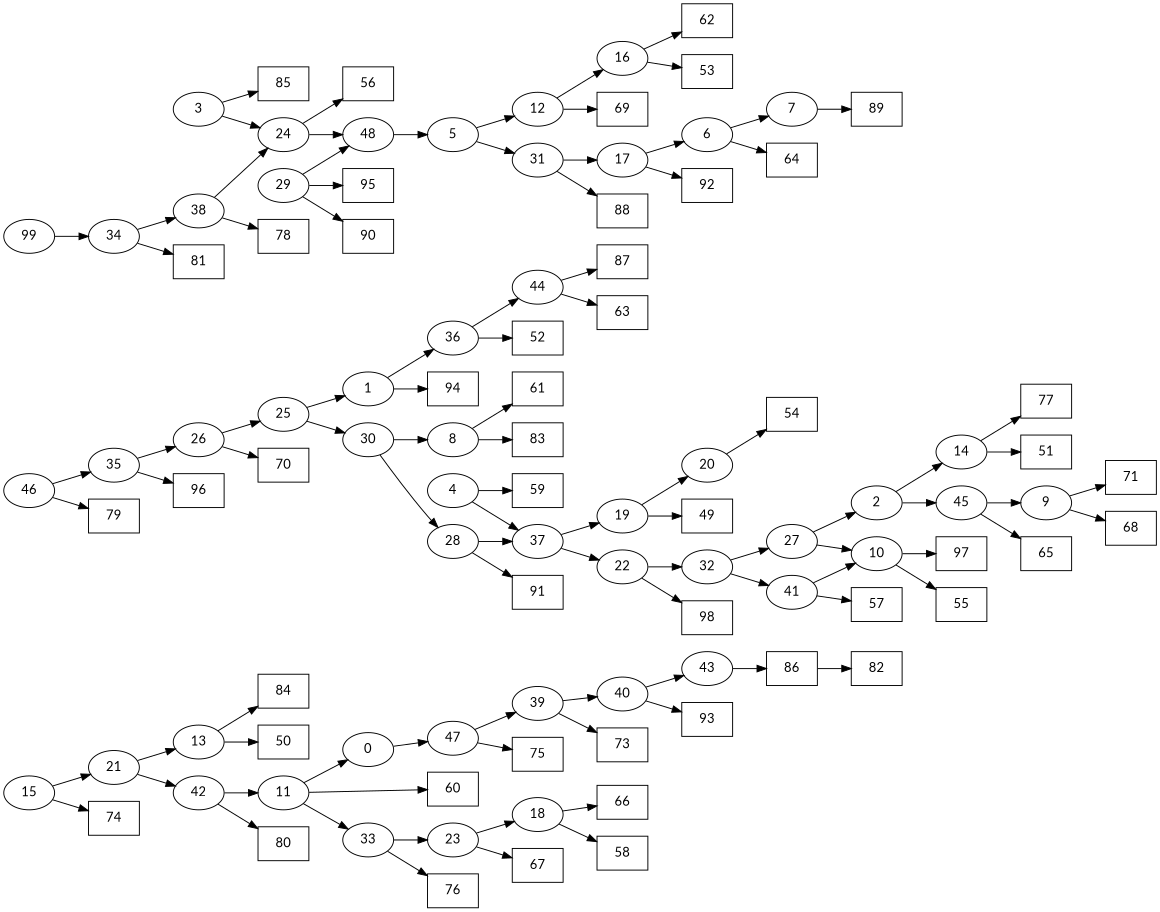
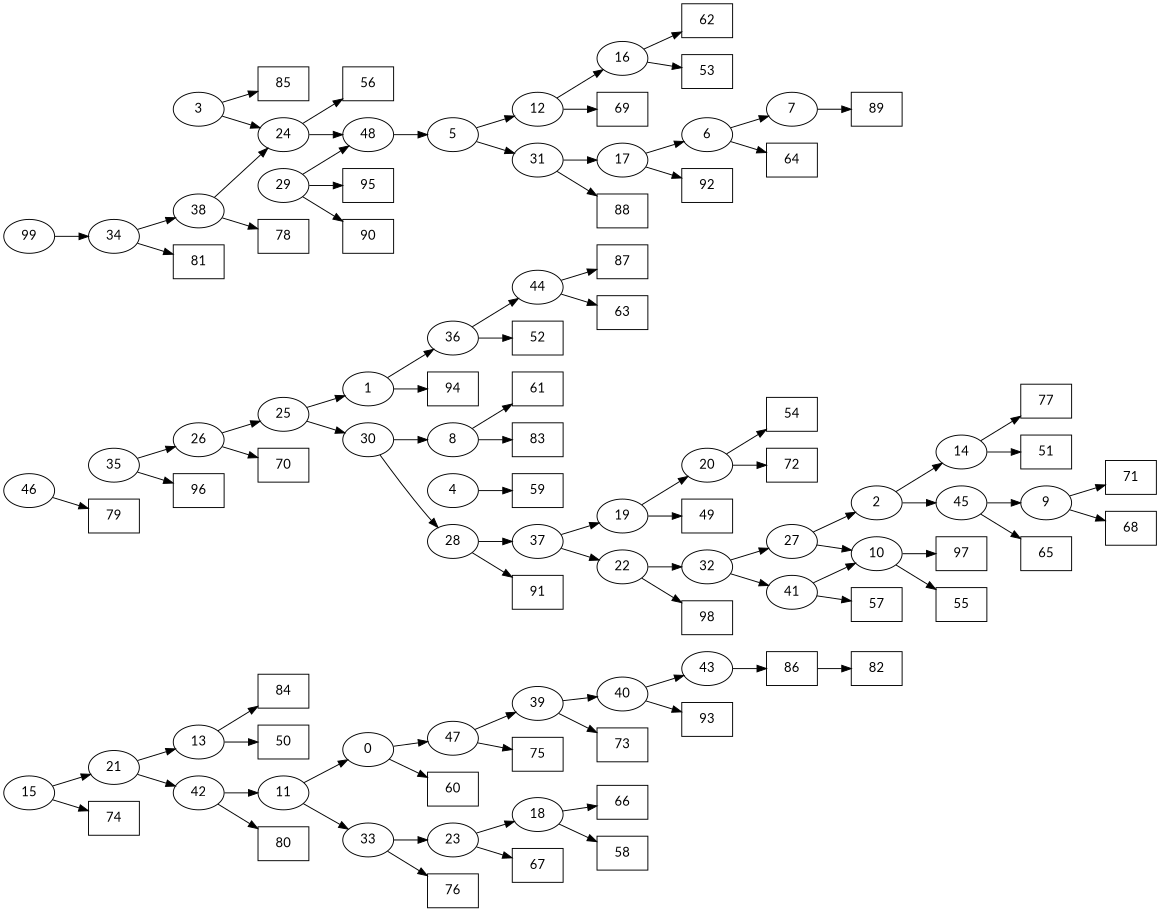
none -> (792, 465)
(67, 479) -> none
(491, 514) -> none
(364, 791) -> (404, 766)
